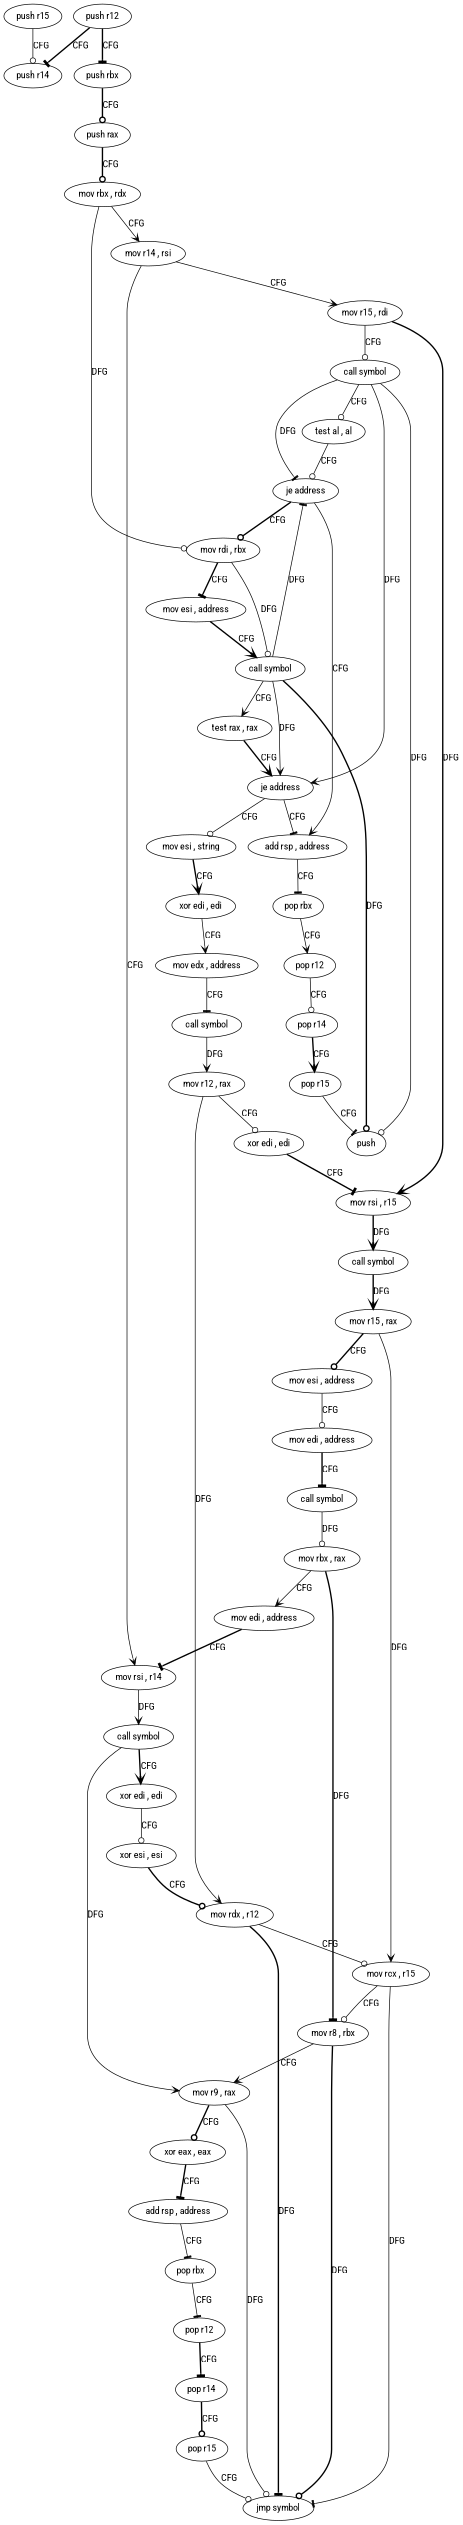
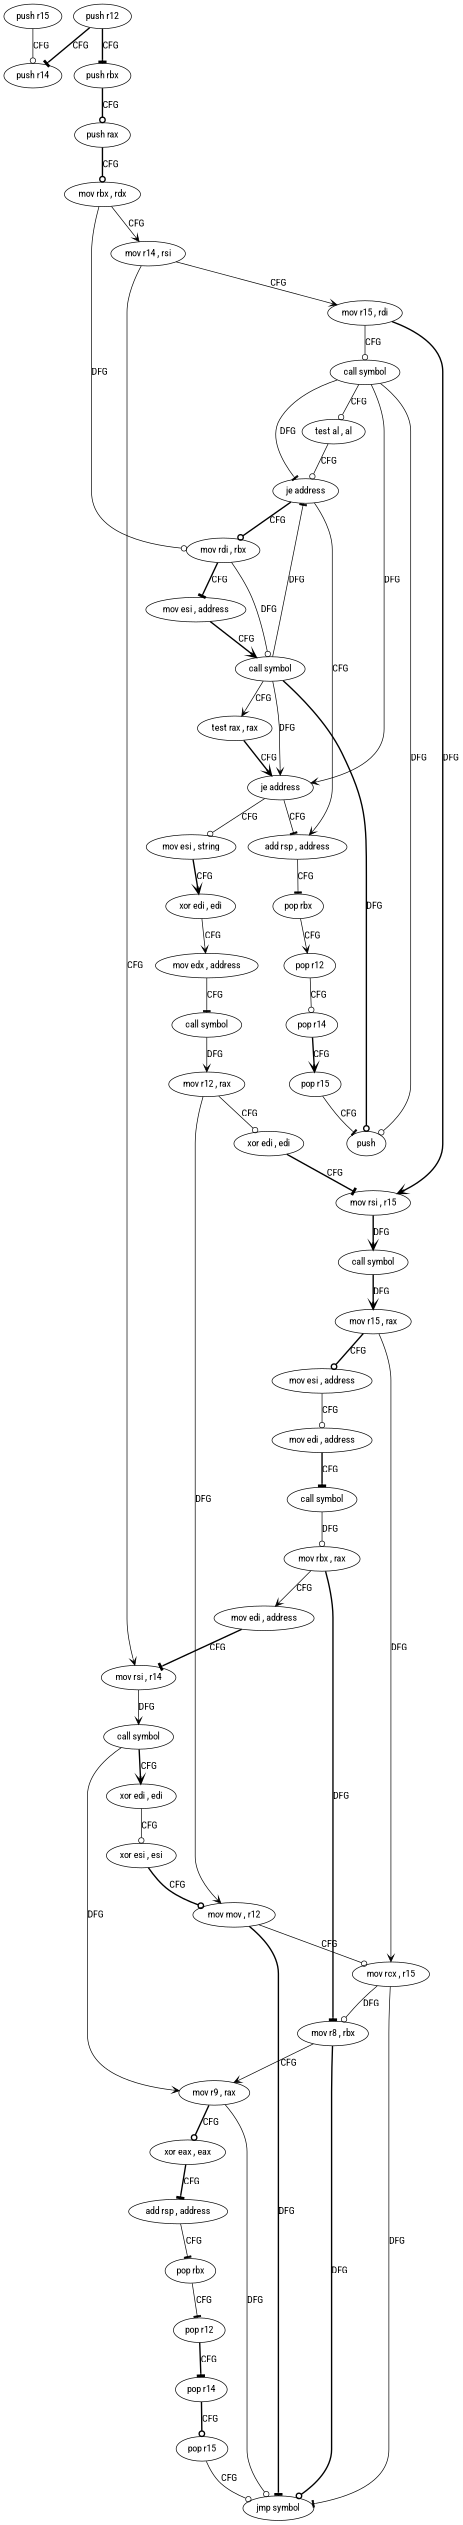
(235, 1915) -> (234, 1915)
(371, 2004) -> (371, 2004)
